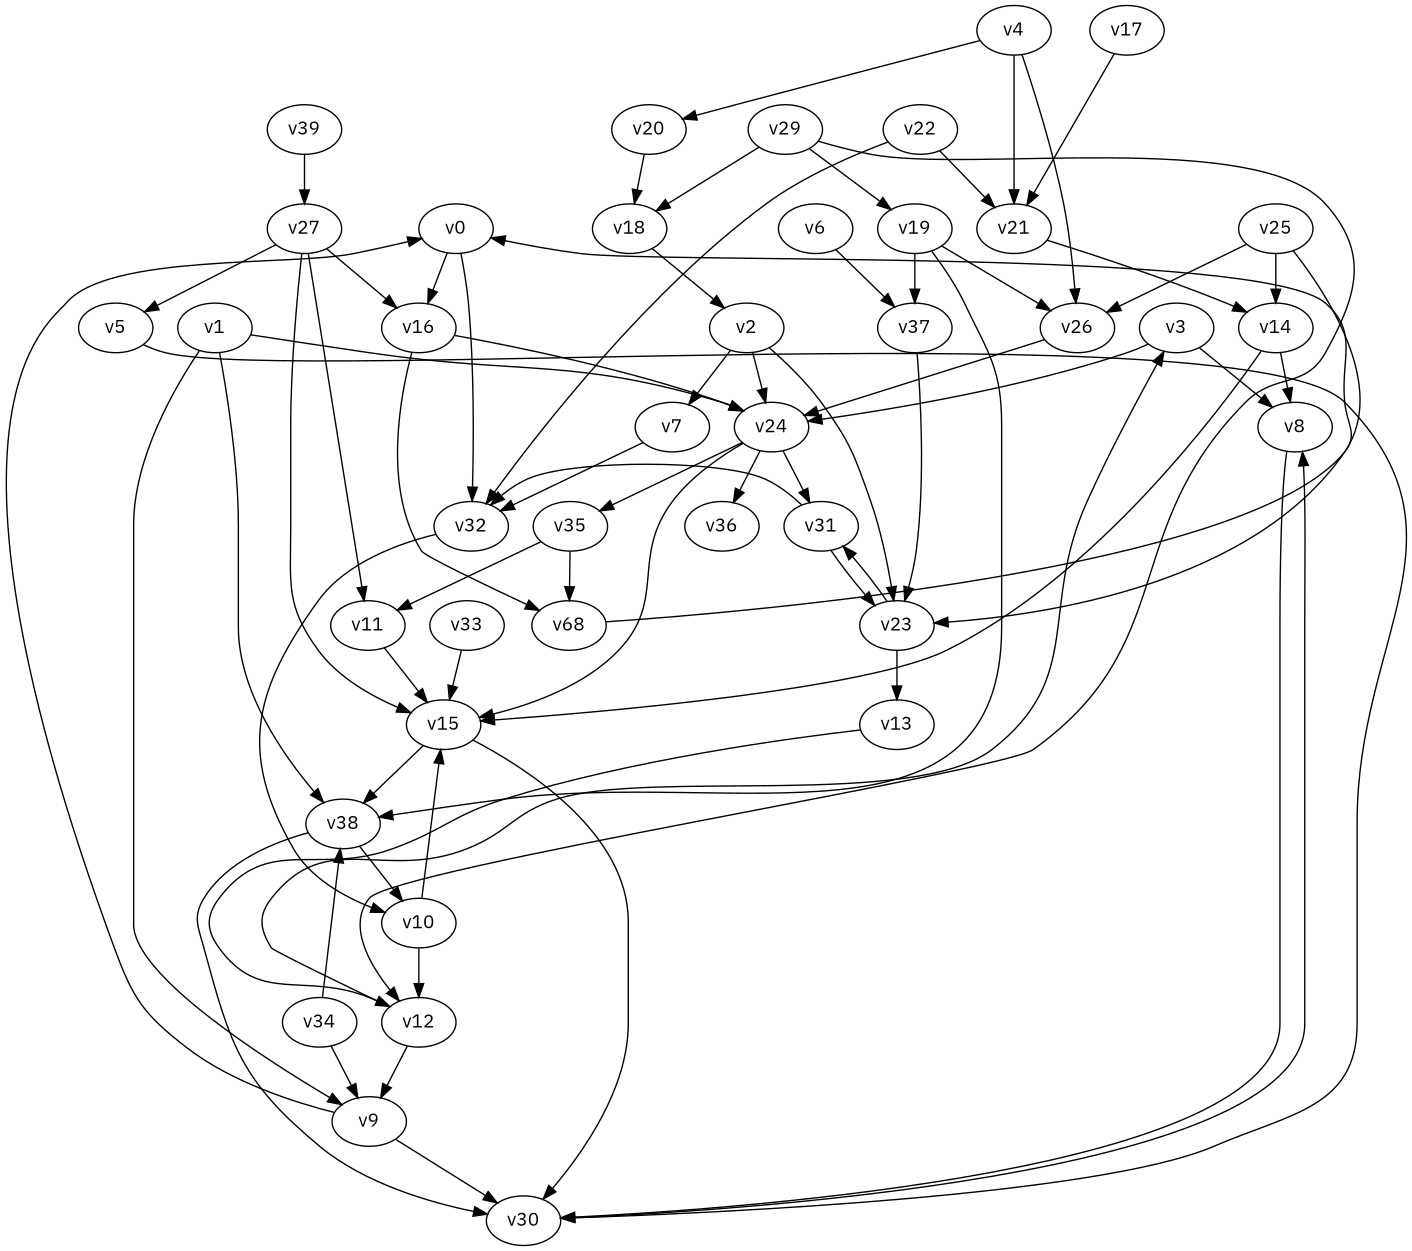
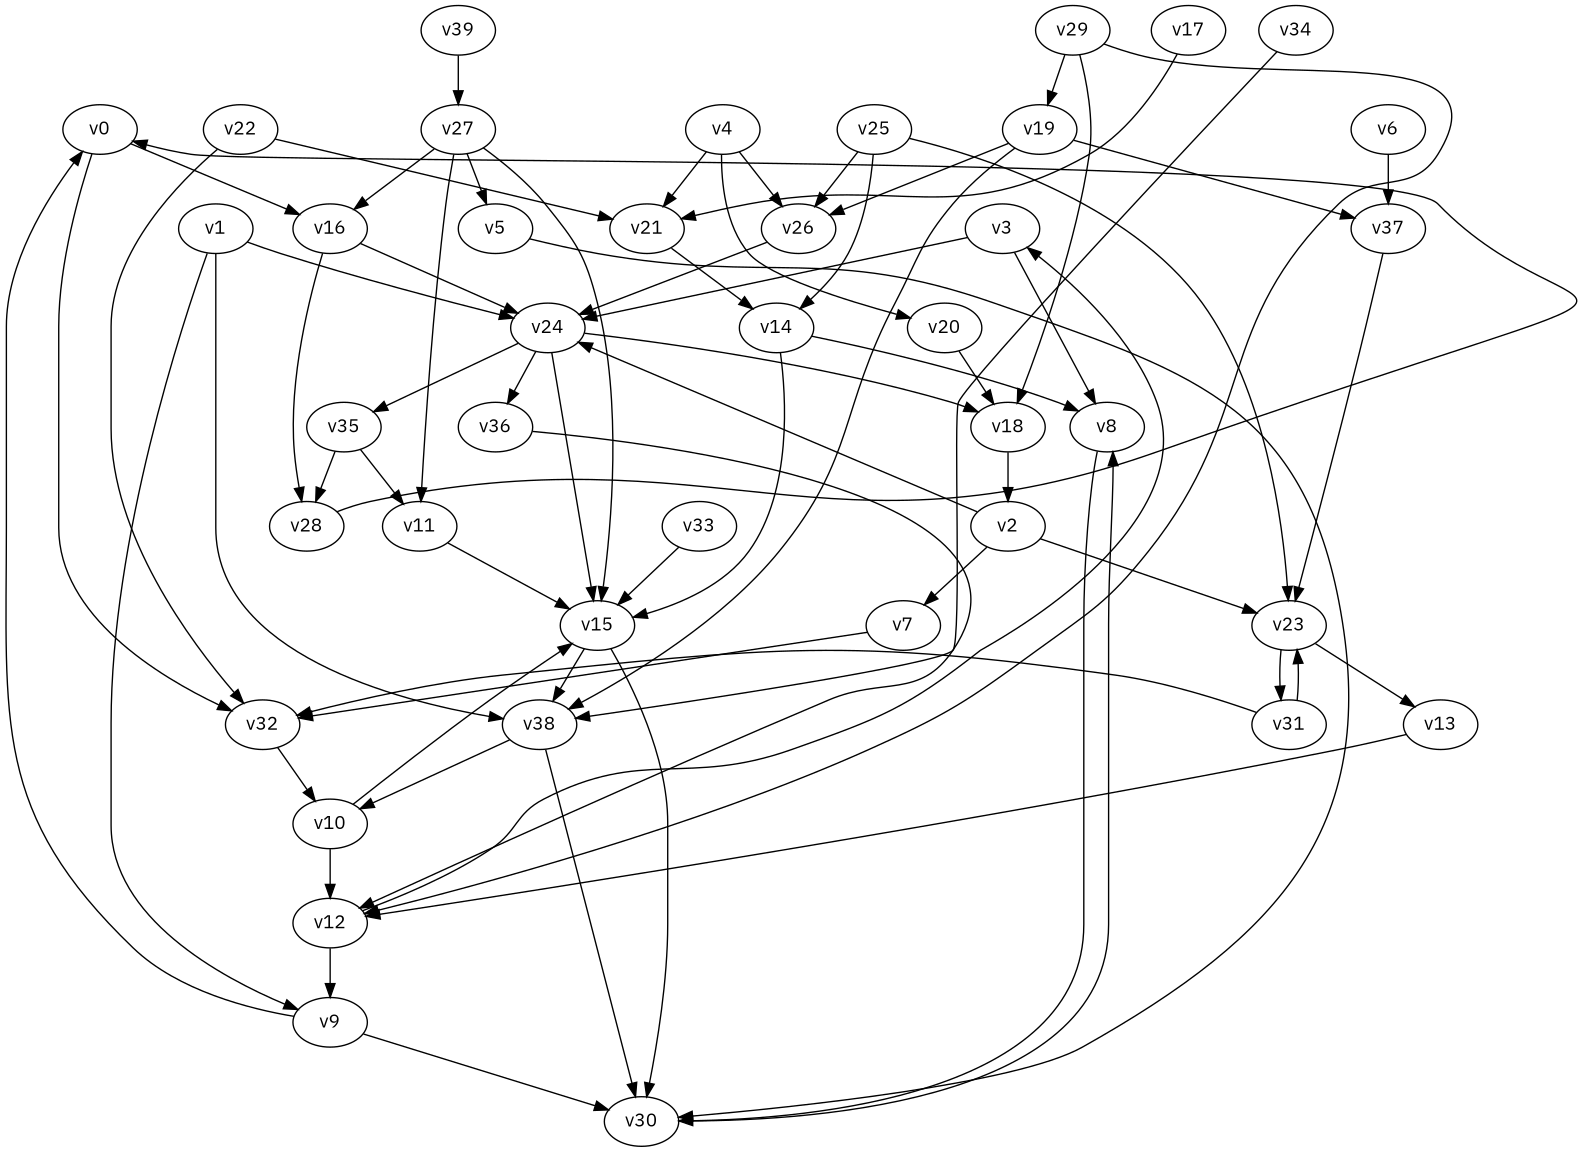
(793, 471) -> (767, 360)
(569, 626) -> (307, 526)
none -> (919, 679)
(341, 1066) -> none
